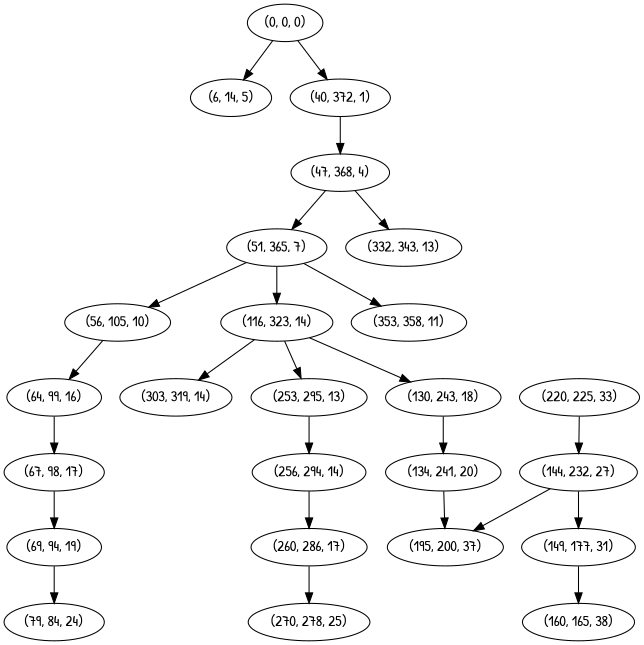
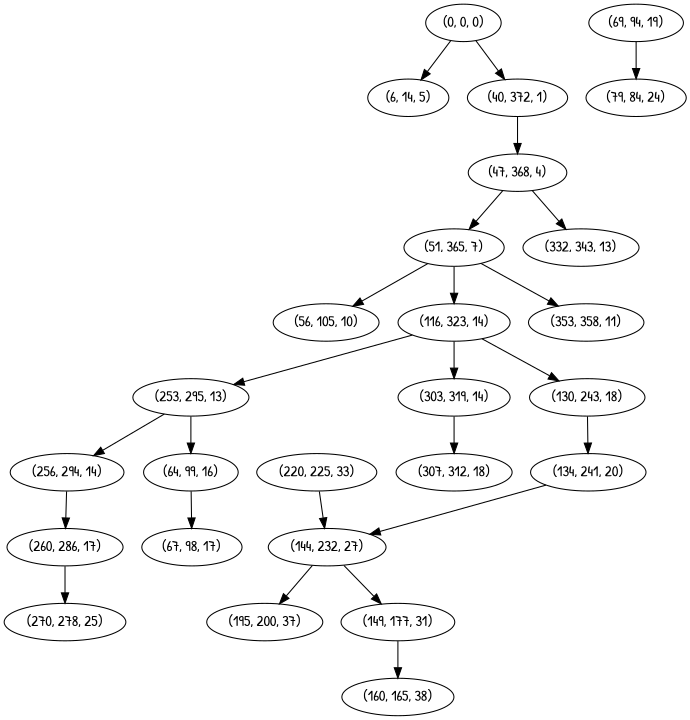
(89, 356) -> (191, 430)
none -> (454, 472)
(54, 505) -> none
(444, 505) -> (463, 508)
